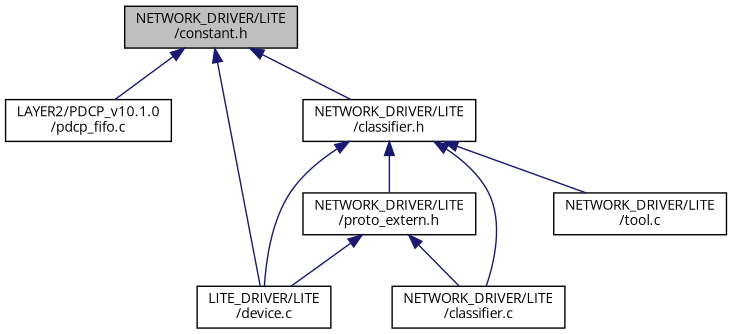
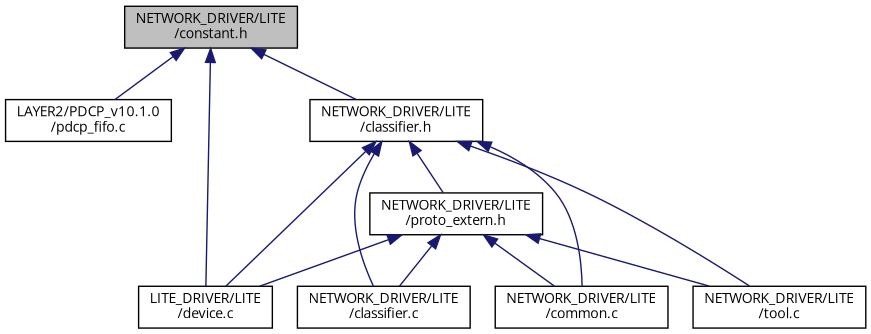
none -> (624, 262)
none -> (582, 307)
